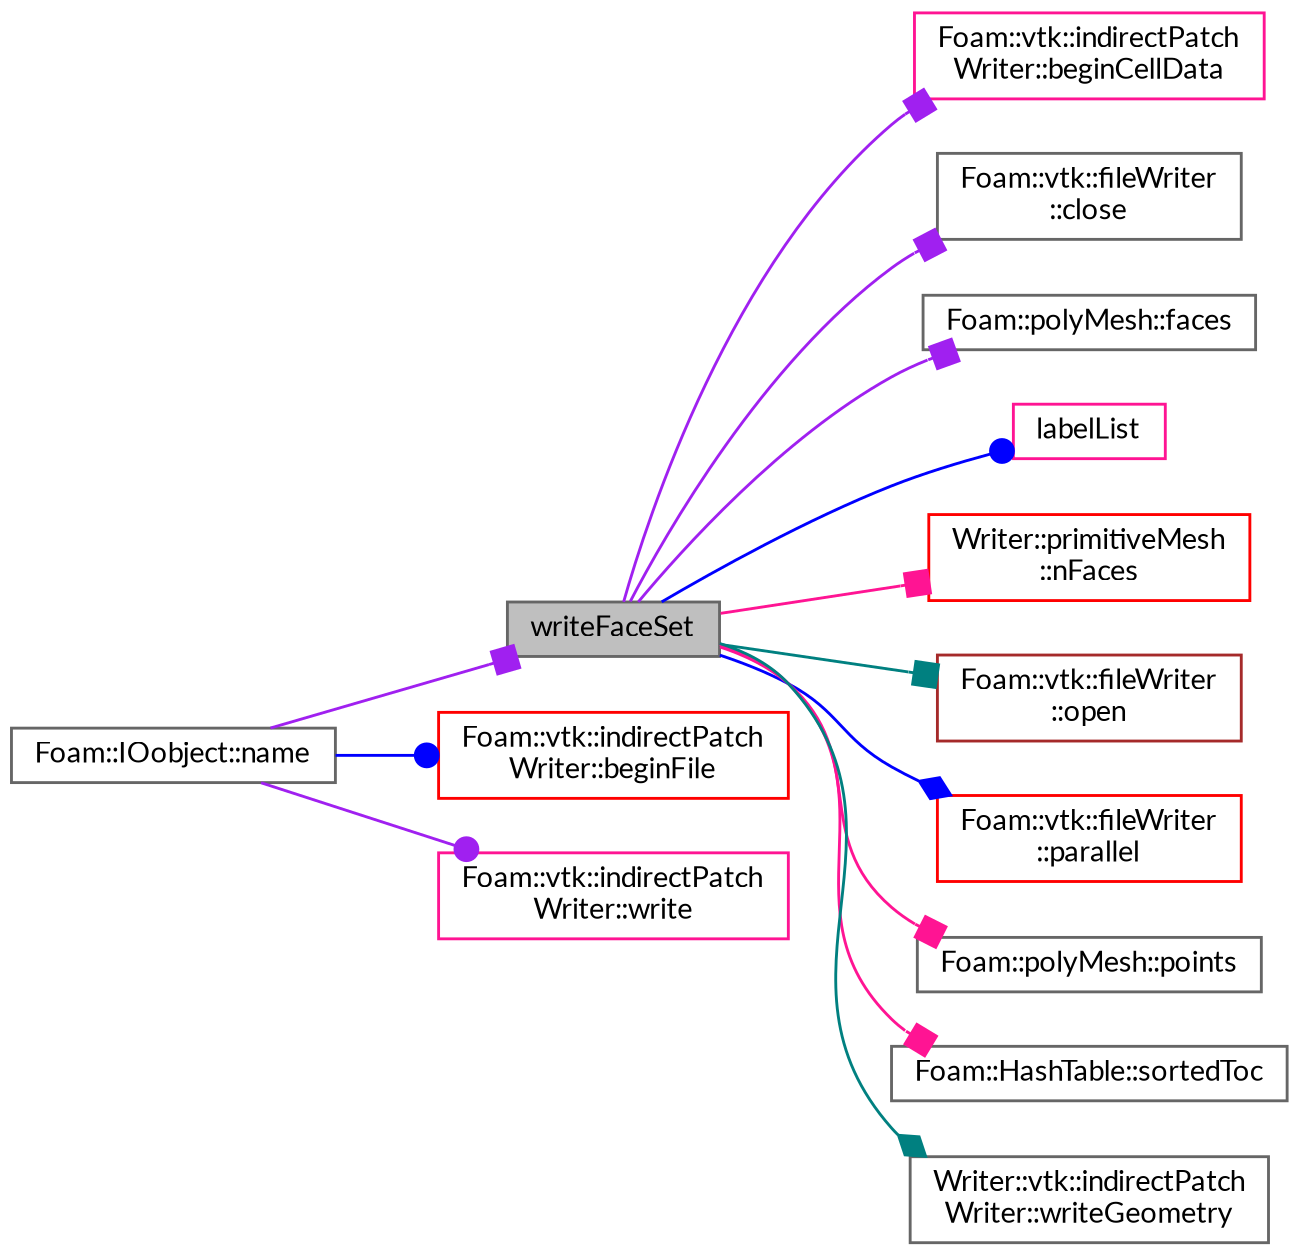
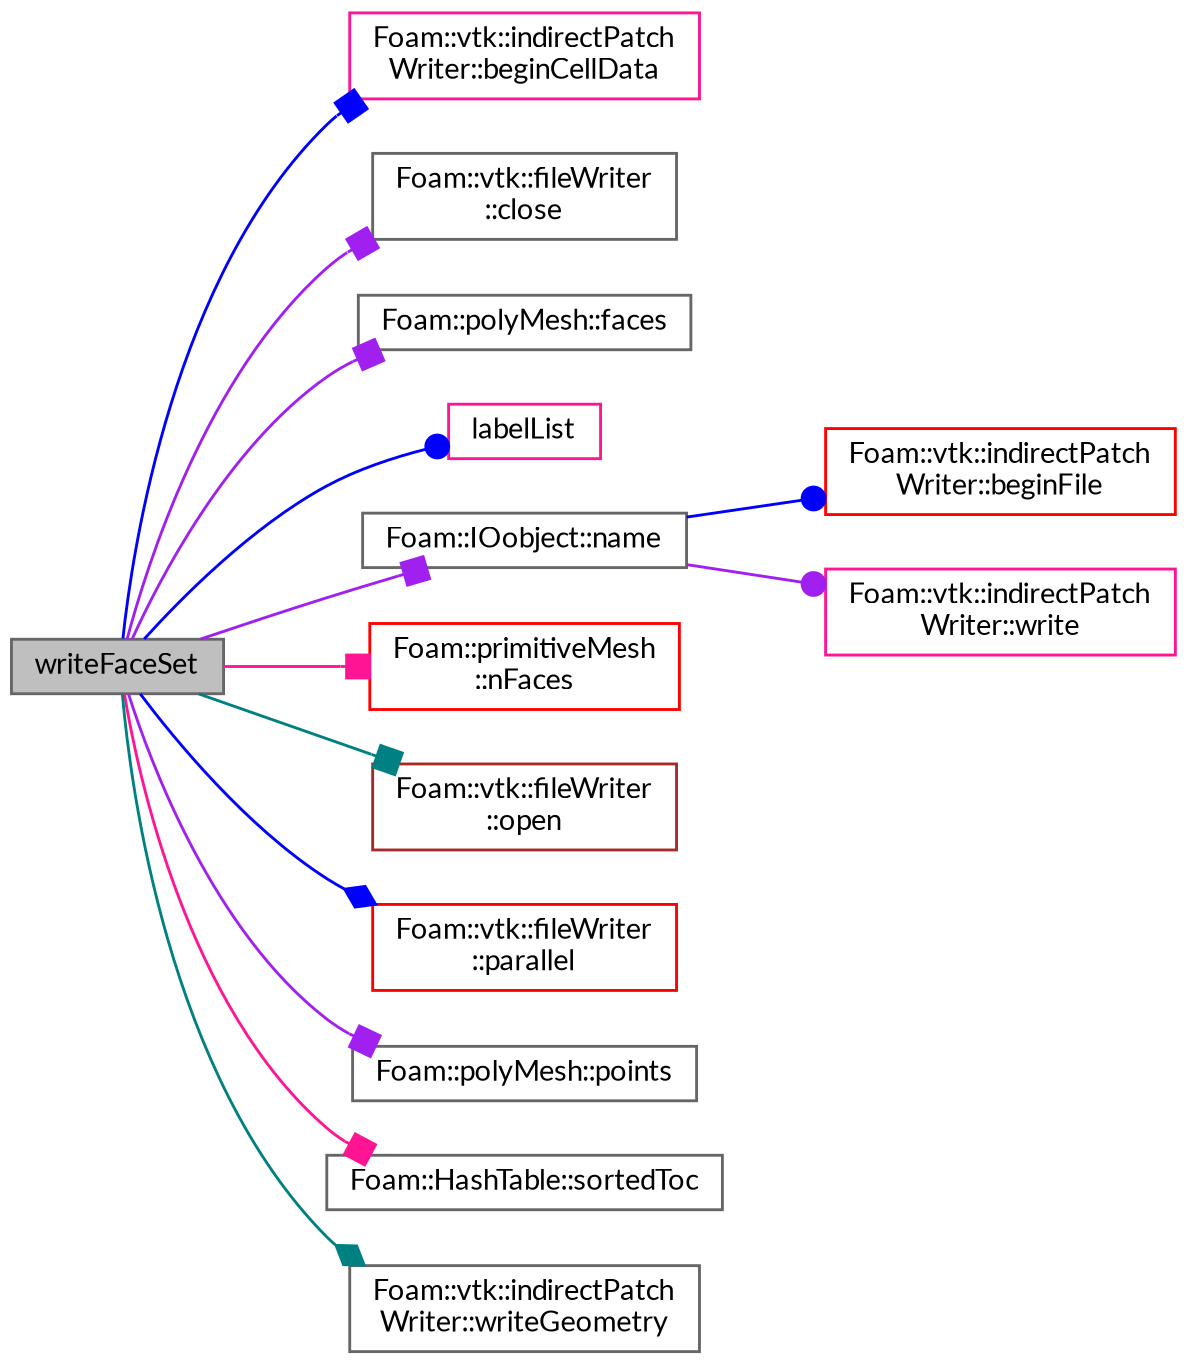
(730, 337) -> (187, 359)
(1089, 558) -> (525, 666)
(380, 696) -> (299, 606)
(836, 771) -> (212, 882)
(1089, 1200) -> (525, 1309)
